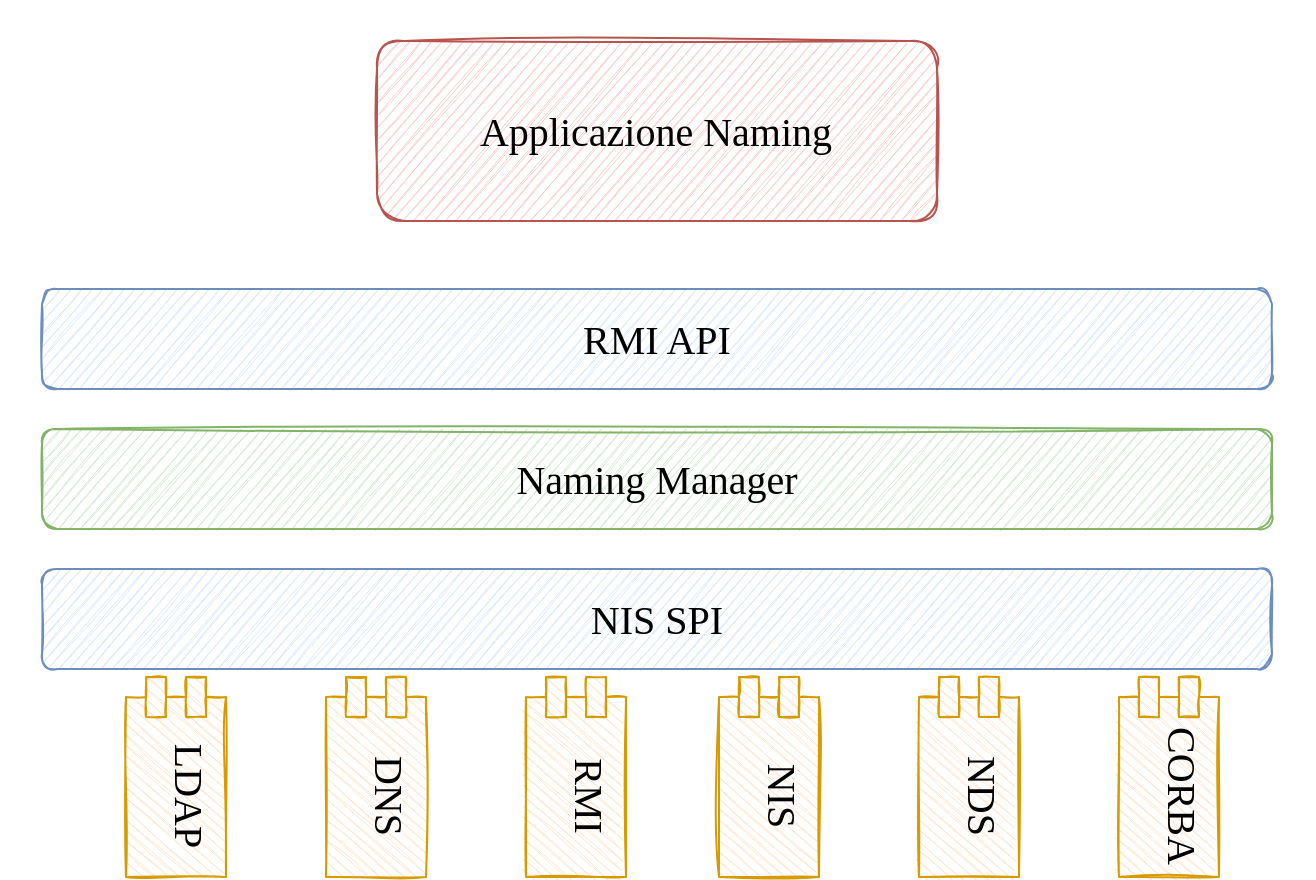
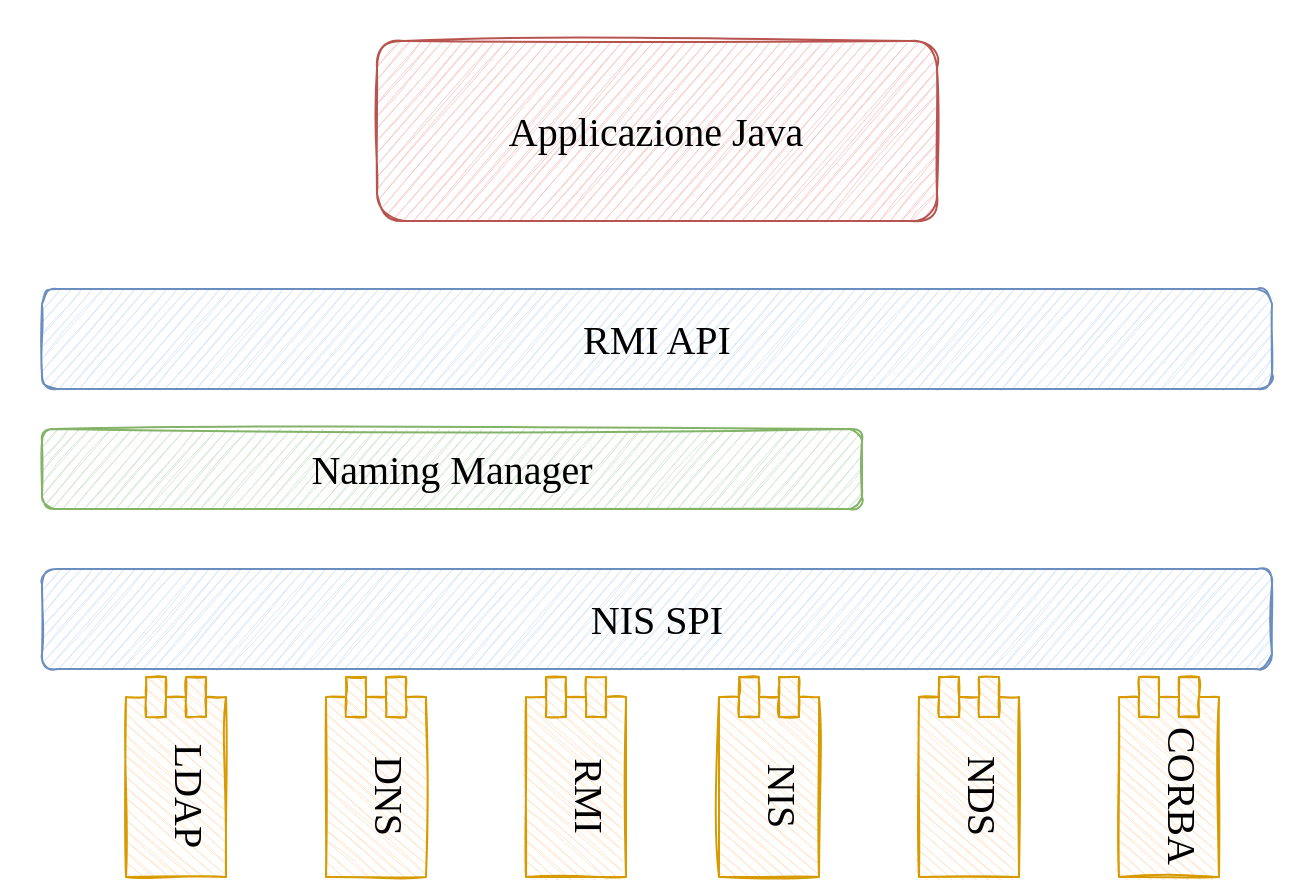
(657, 131) -> (657, 131)
(657, 479) -> (452, 469)
